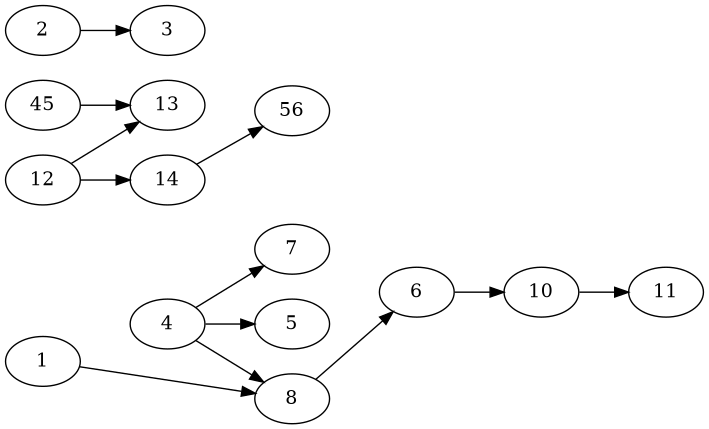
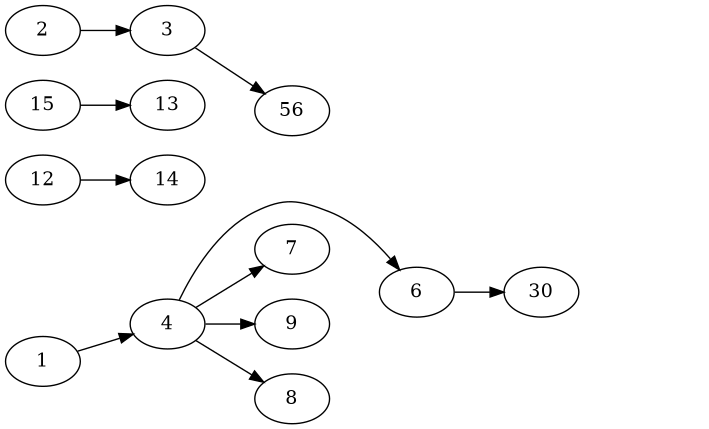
(43, 105) -> (43, 105)
(99, 146) -> none
(224, 149) -> (224, 67)
(541, 292) -> (541, 292)
(666, 292) -> none
(292, 324) -> (292, 324)
(349, 350) -> (272, 205)
(161, 379) -> (99, 345)
